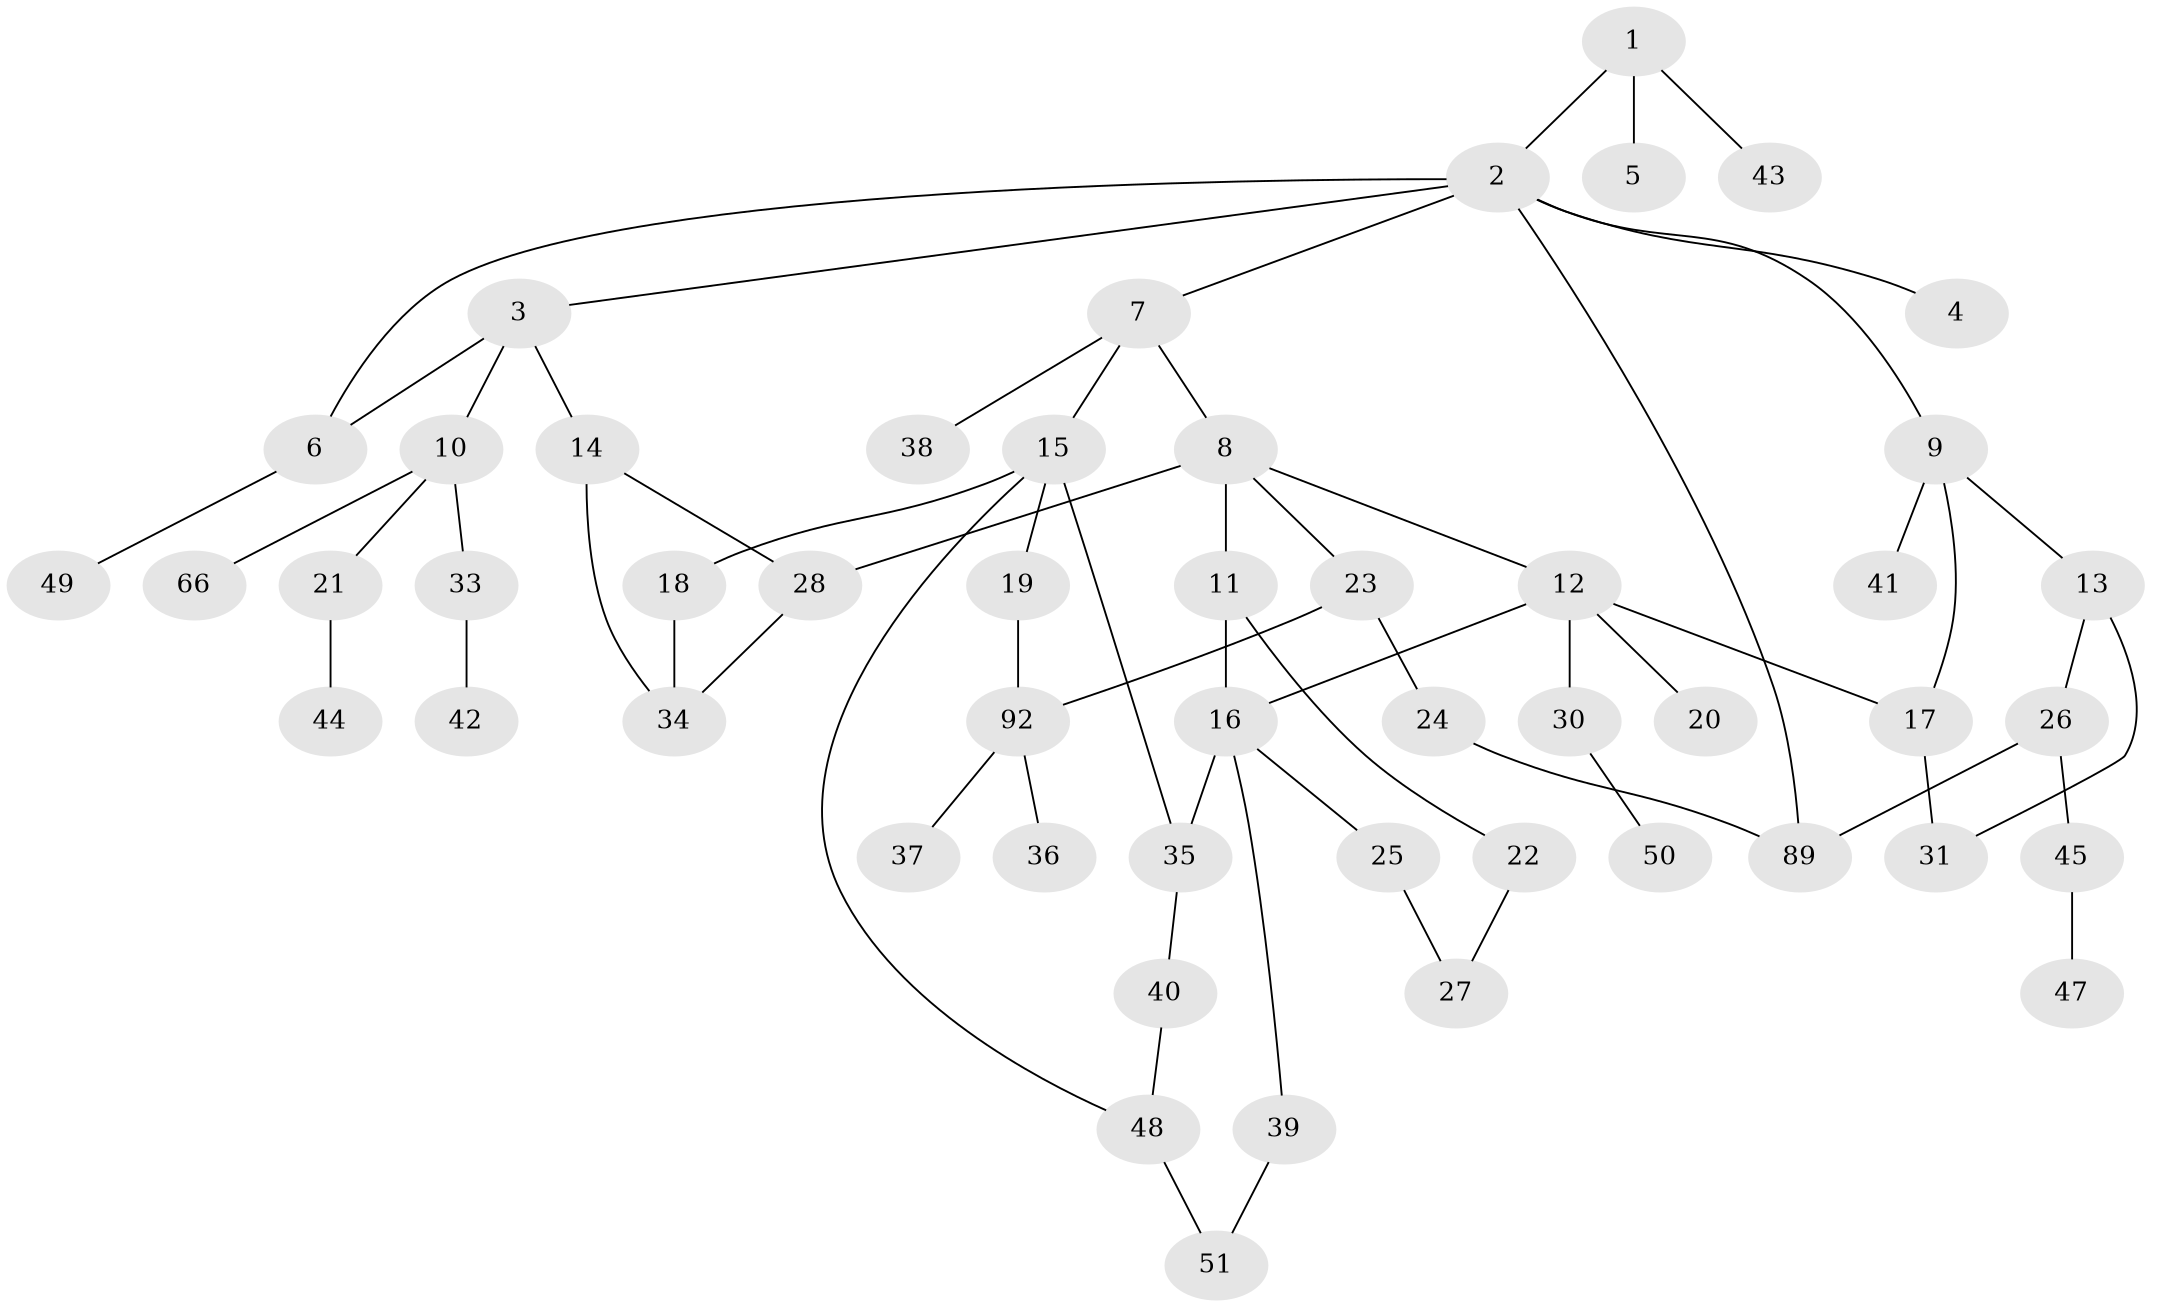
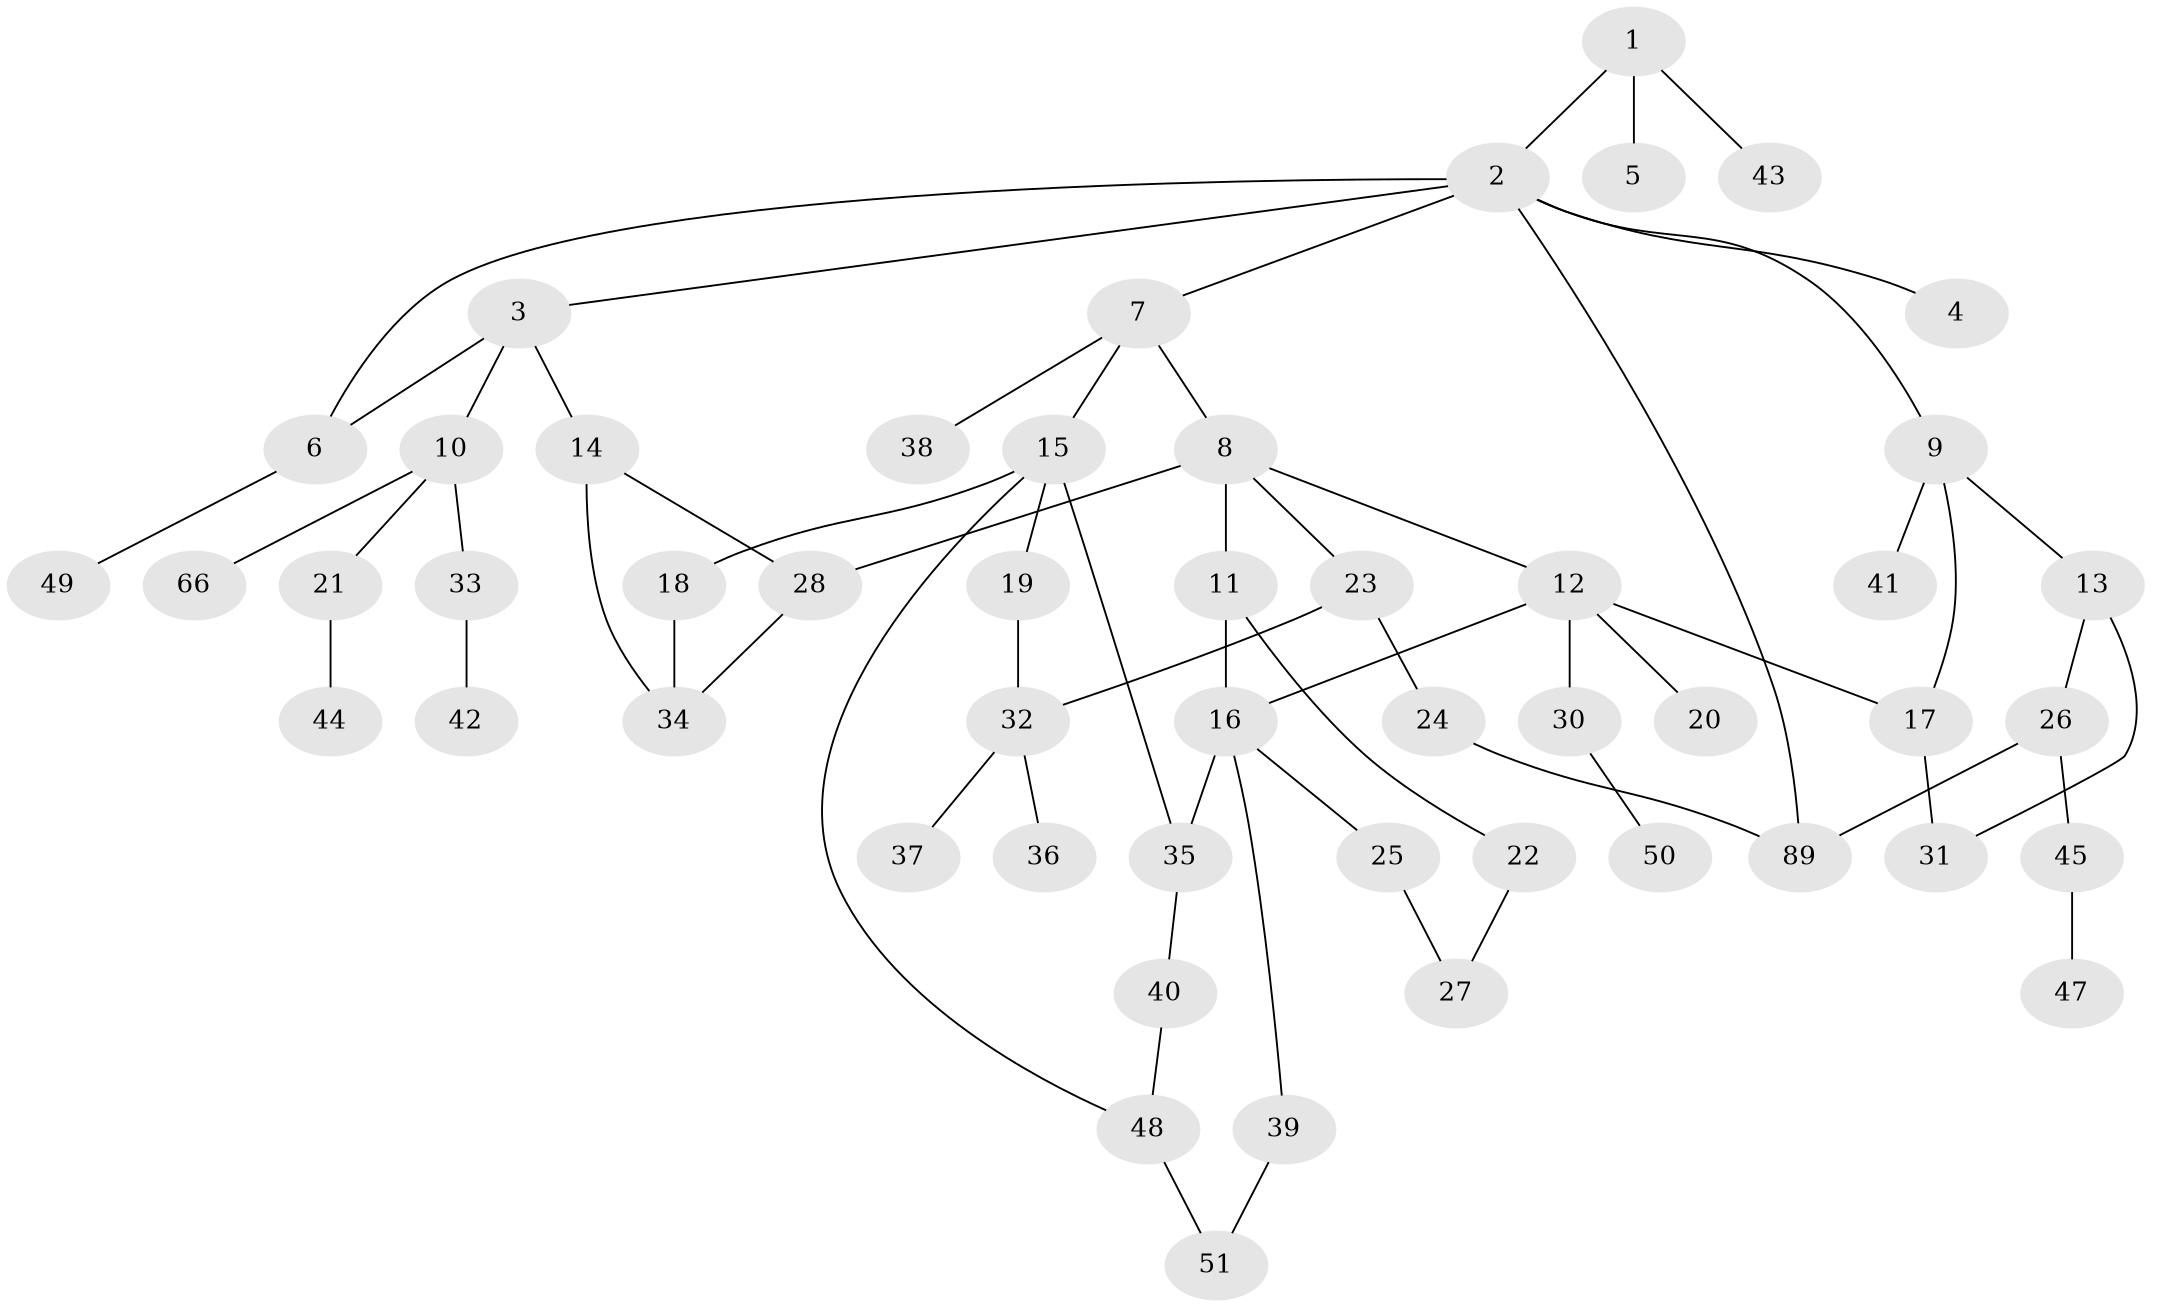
(1018, 722) -> (1018, 722)
